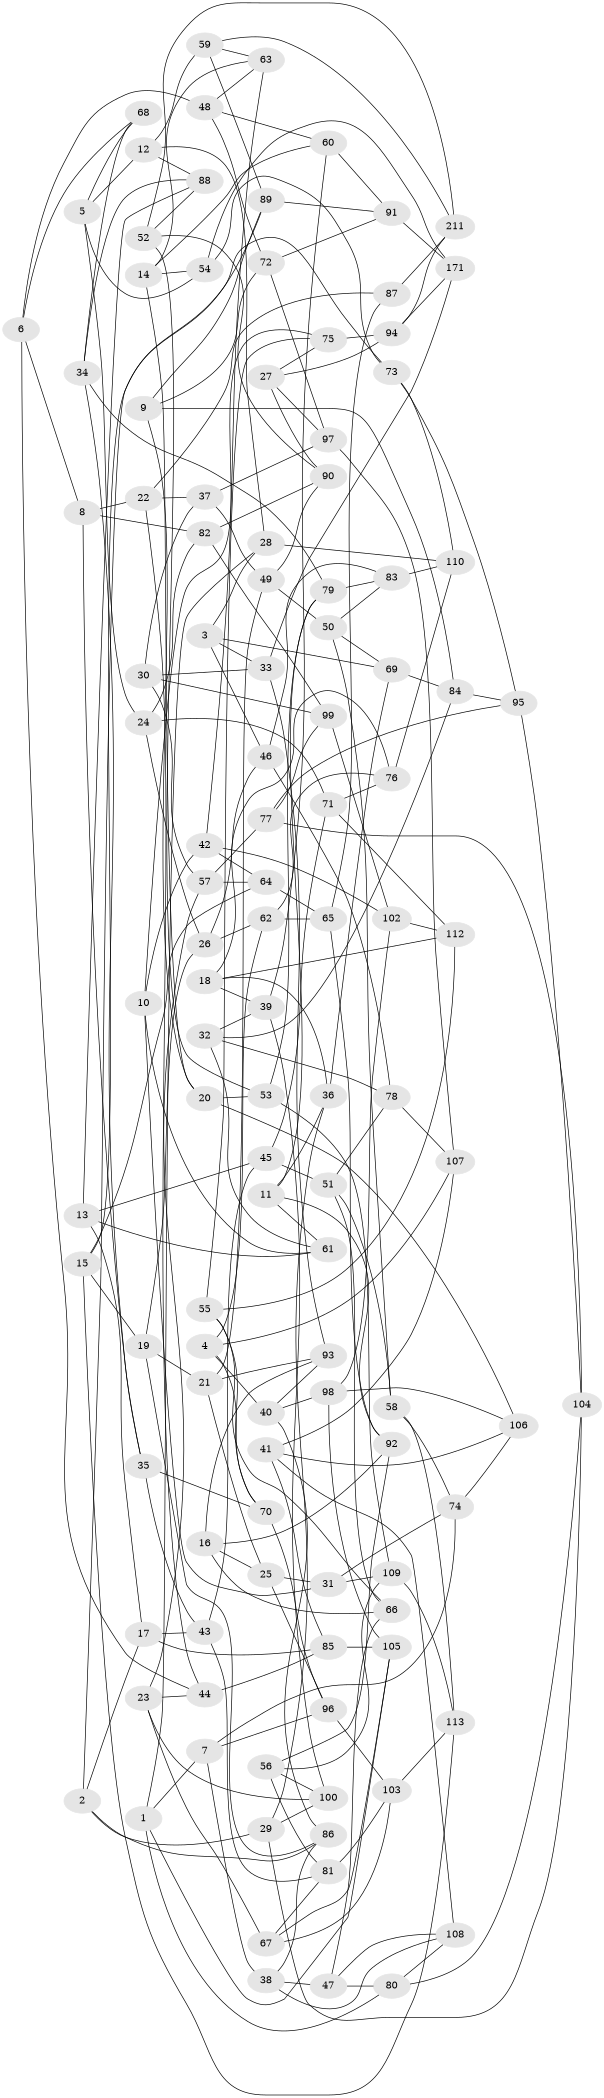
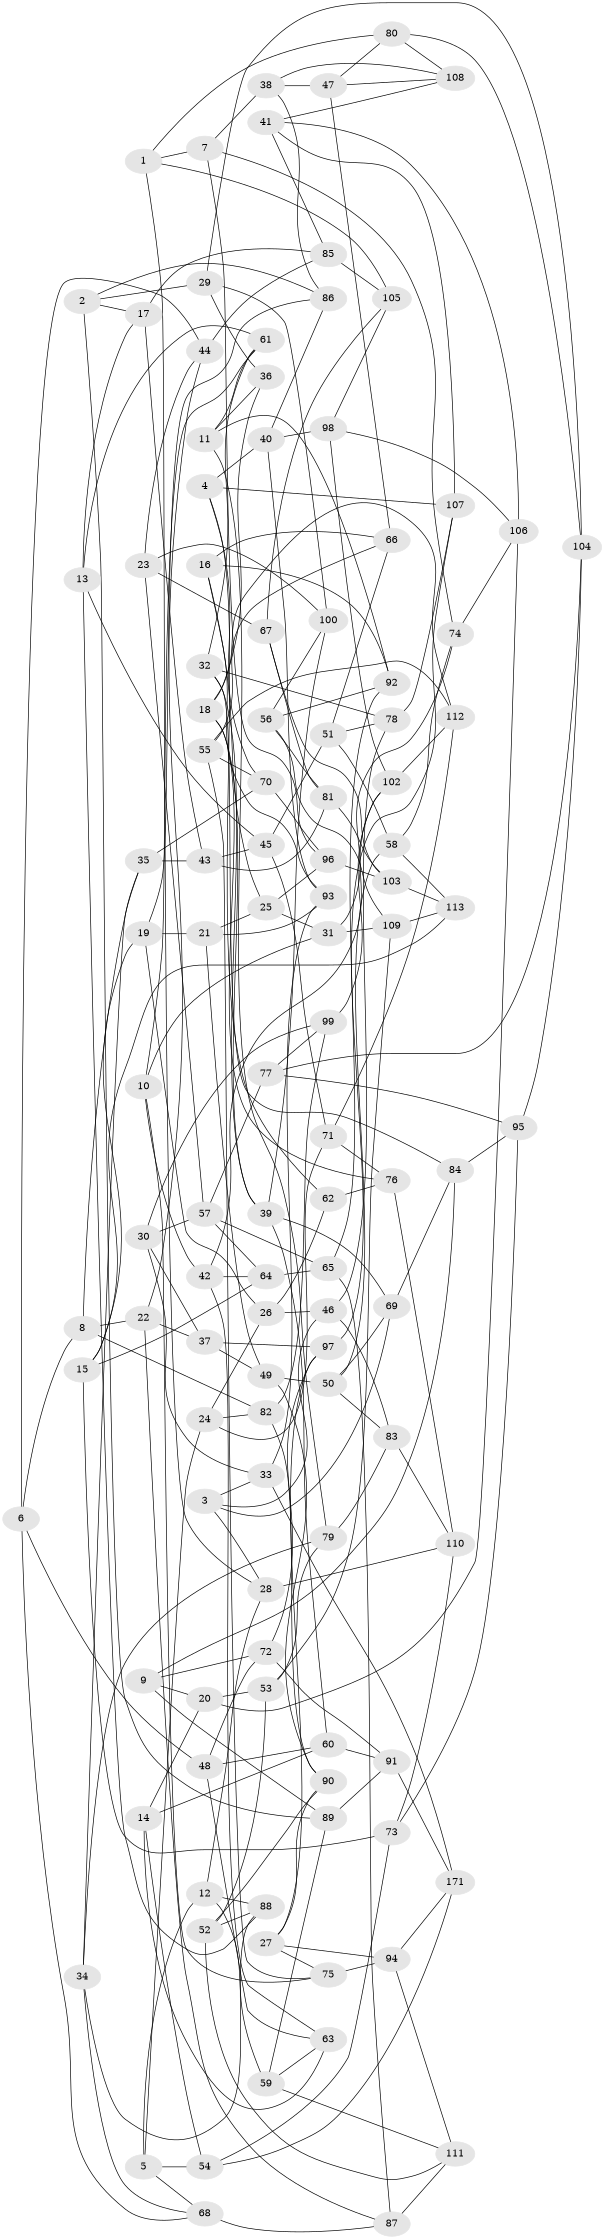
(455, 227) -> (455, 2154)
(355, 882) -> (345, 1248)
(293, 919) -> (267, 1241)
none -> (297, 2232)
